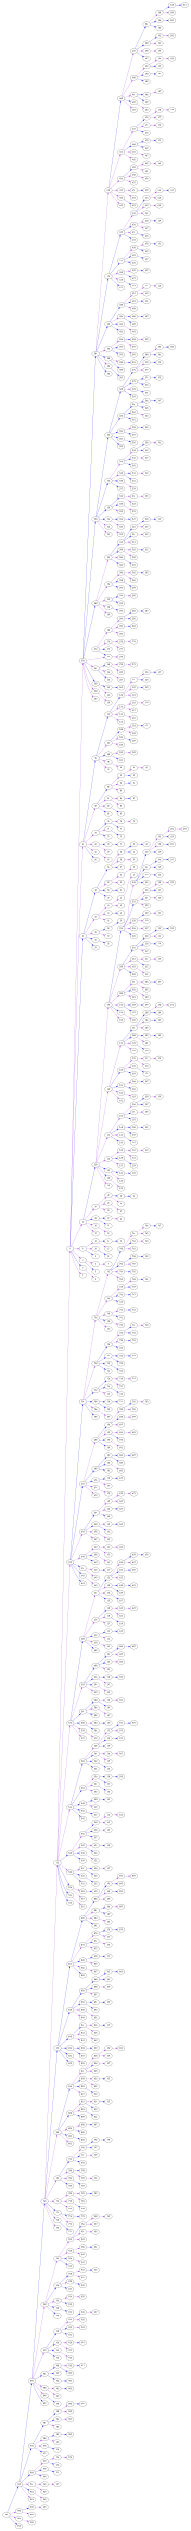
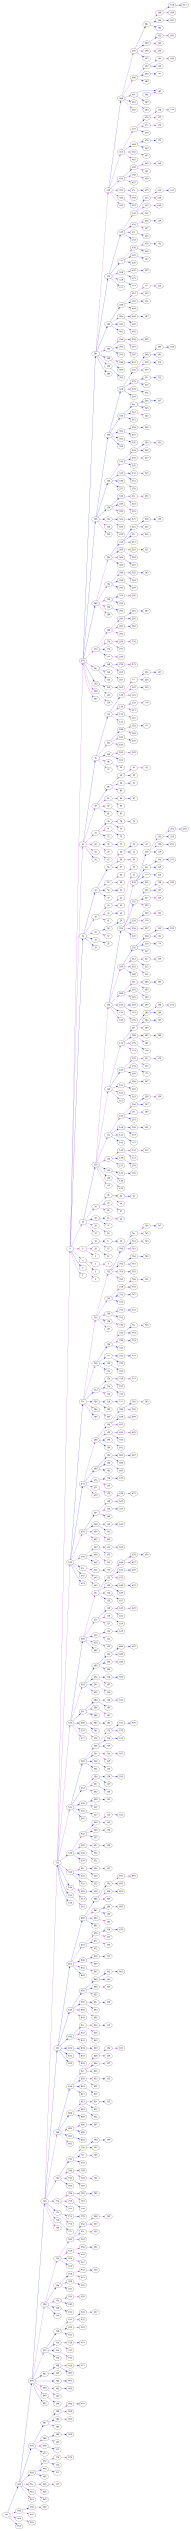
(140, 95) -> (145, 90)
(95, 659) -> (89, 656)
(50, 2377) -> (44, 2381)
